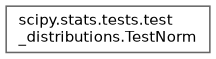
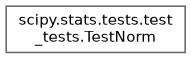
(108, 29) -> (96, 29)
